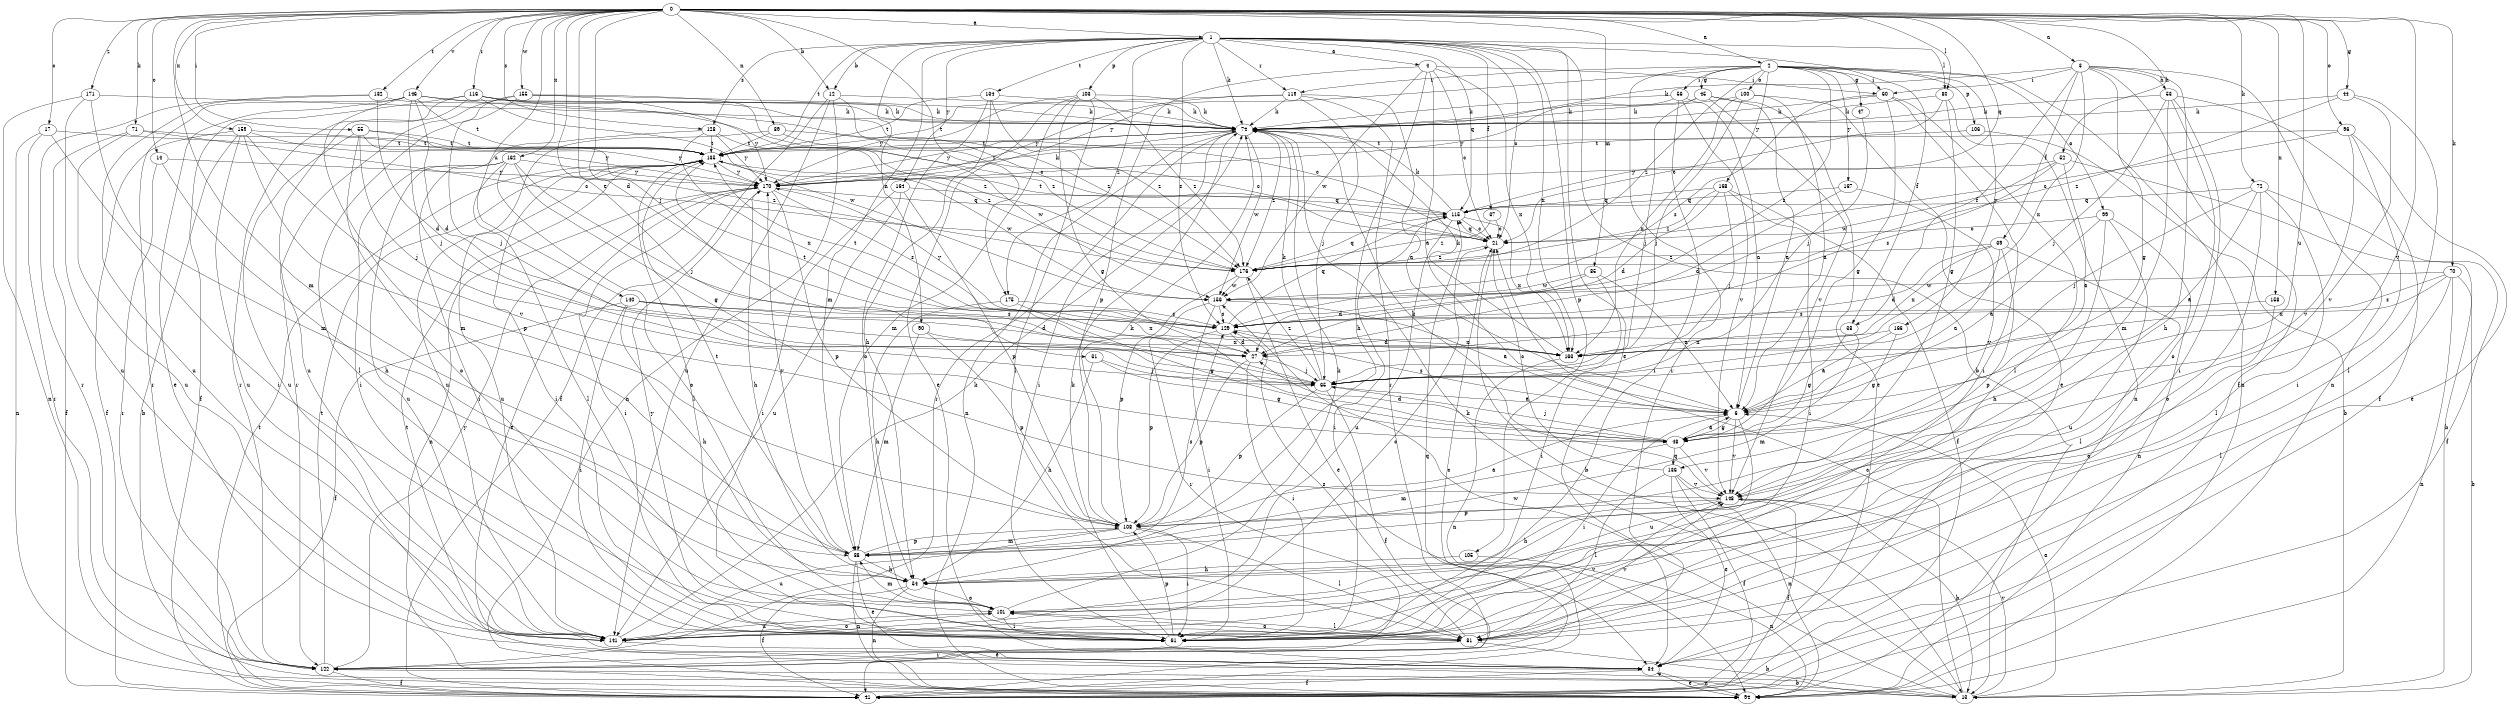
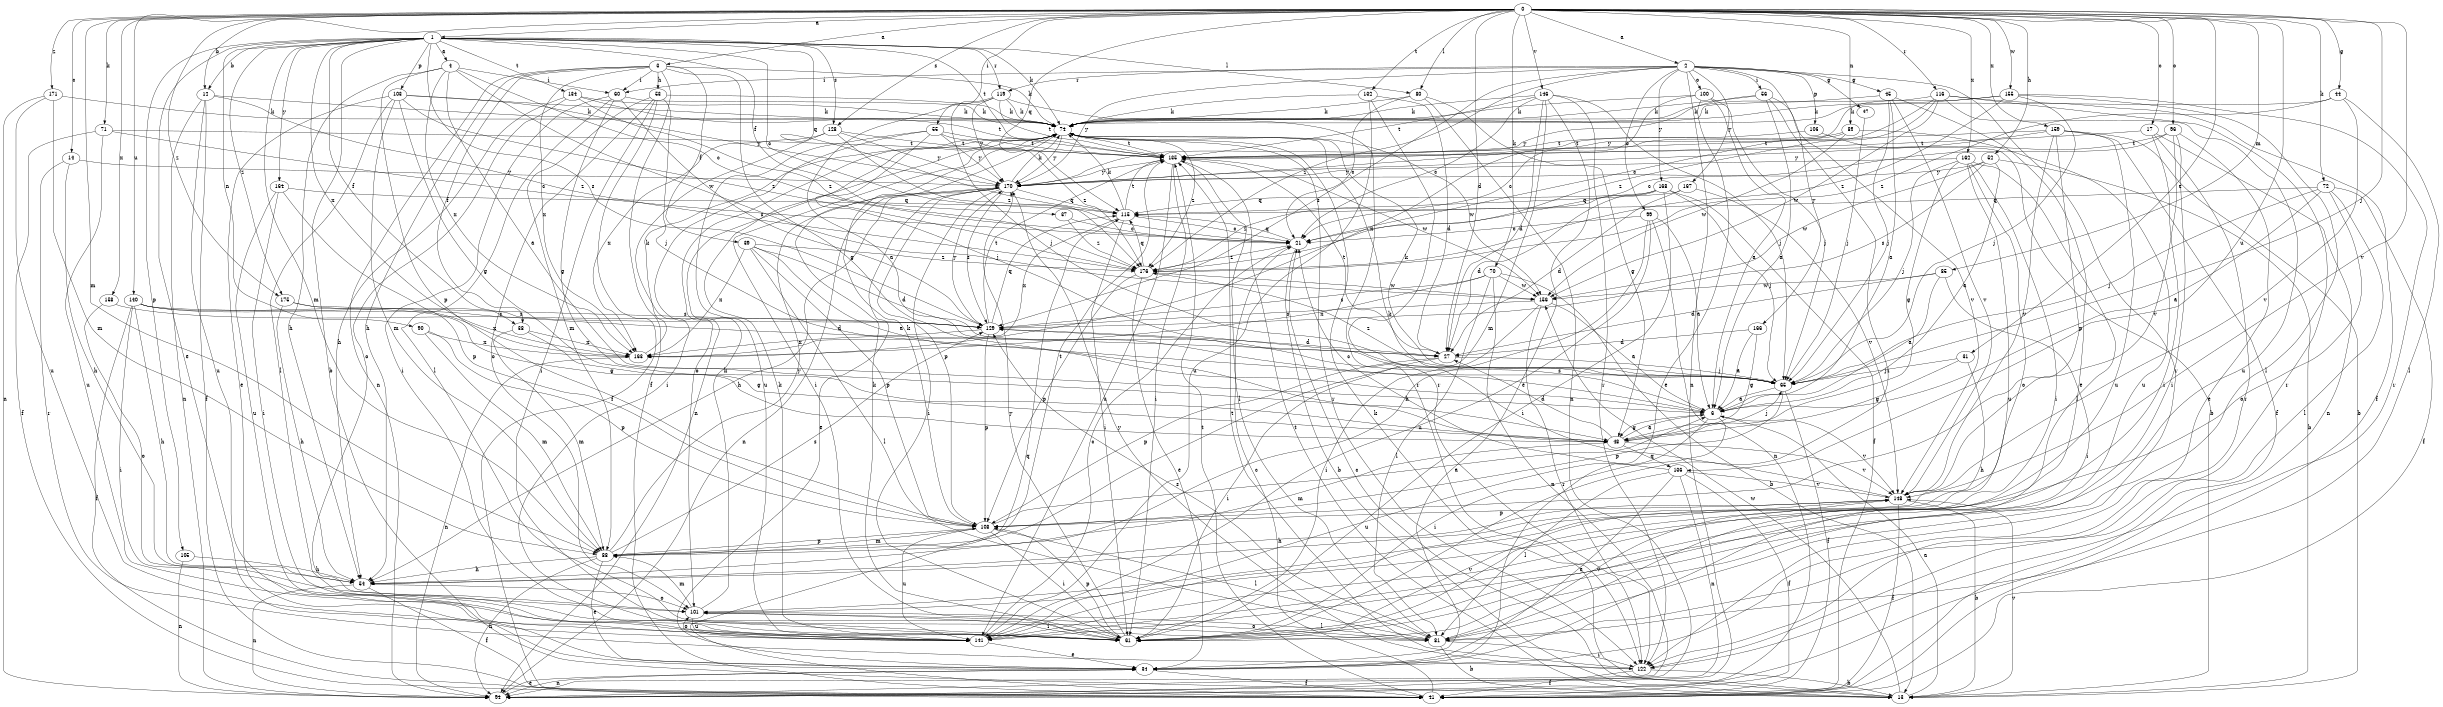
(1146, 600) -> none
